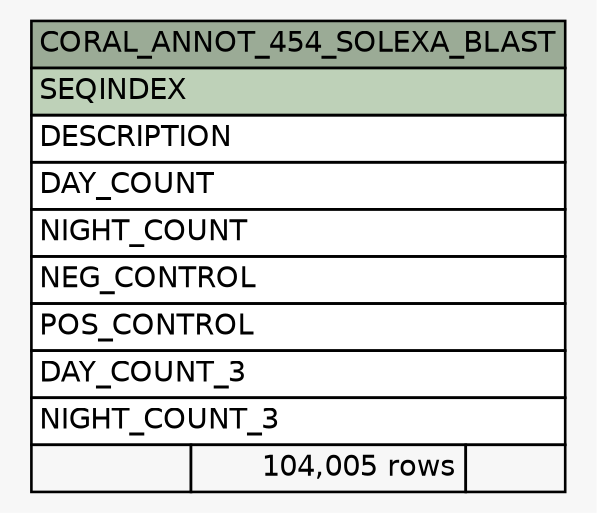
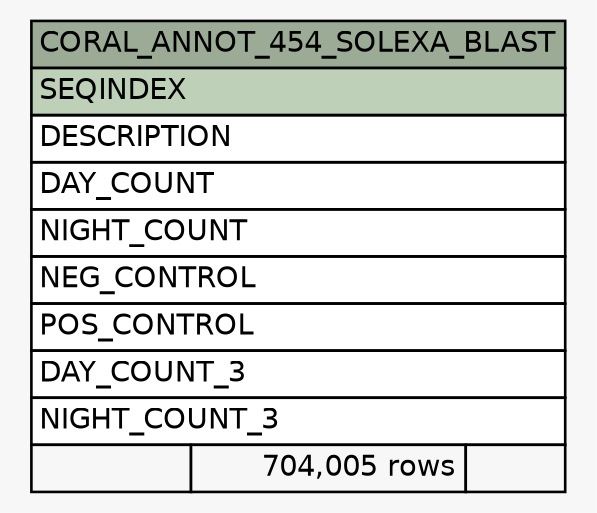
(360, 467) -> (360, 467)
